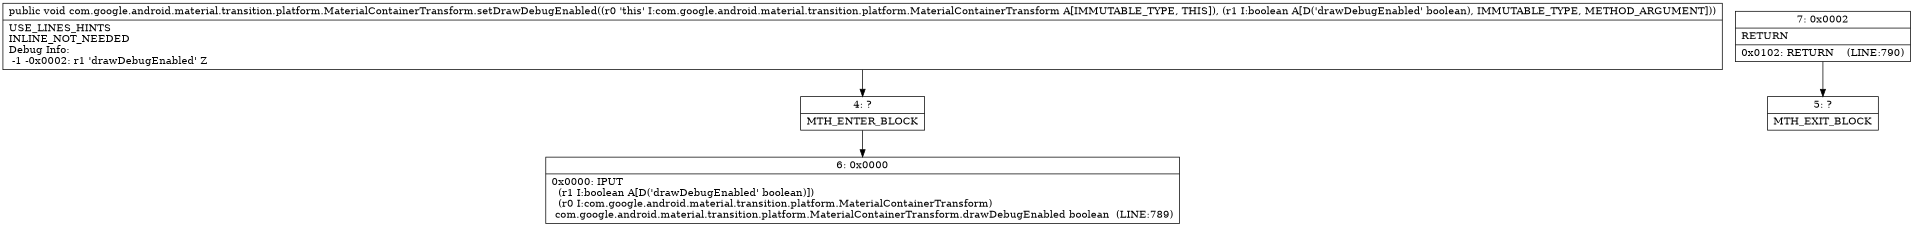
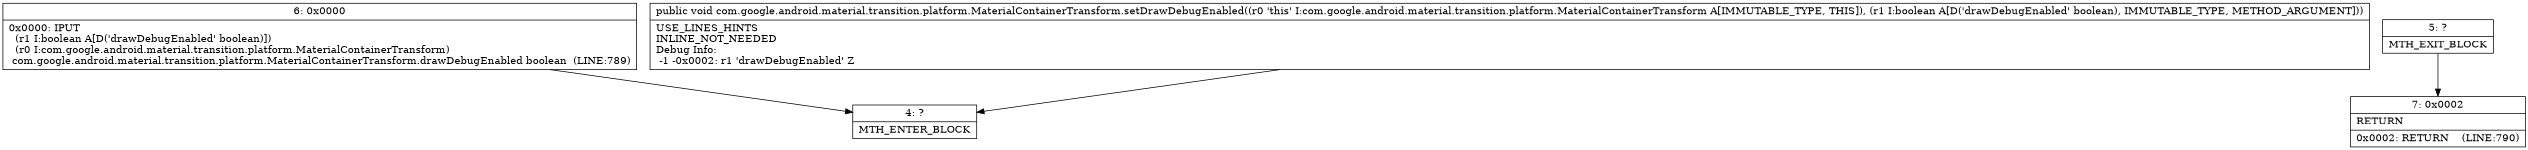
(1823, 53) -> (2438, 138)
(1823, 75) -> (2438, 71)
(863, 140) -> (698, 90)
